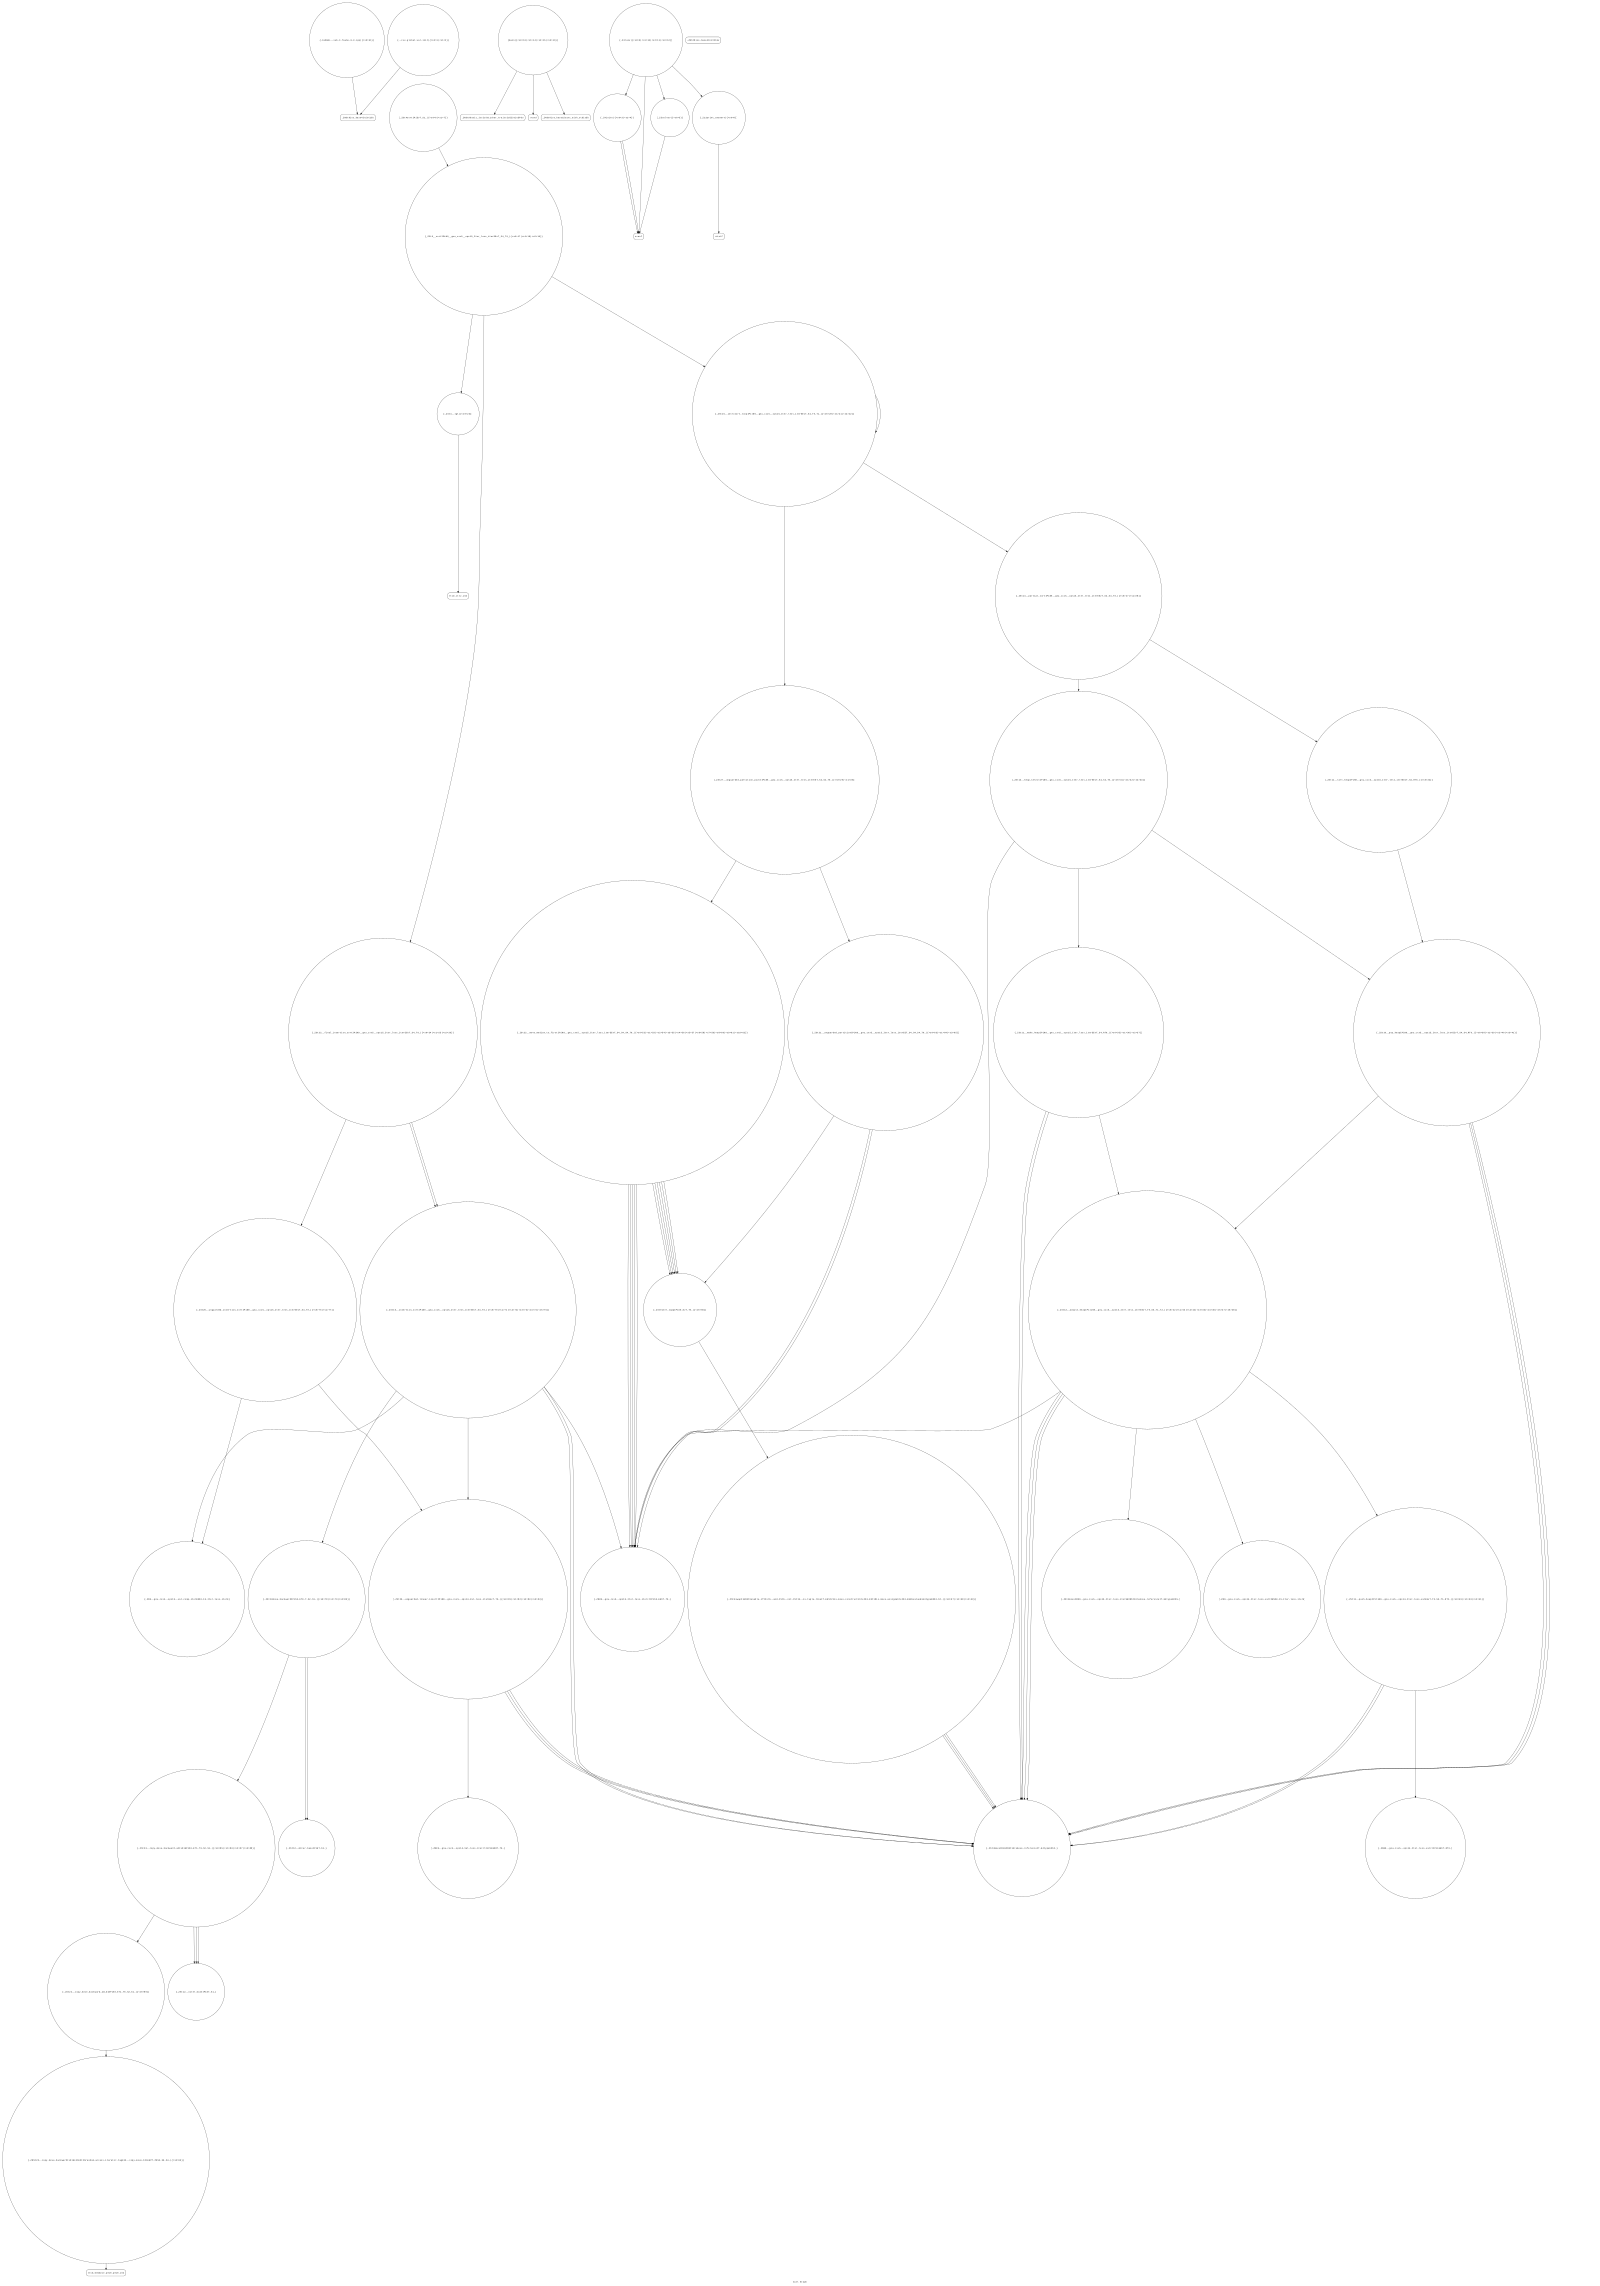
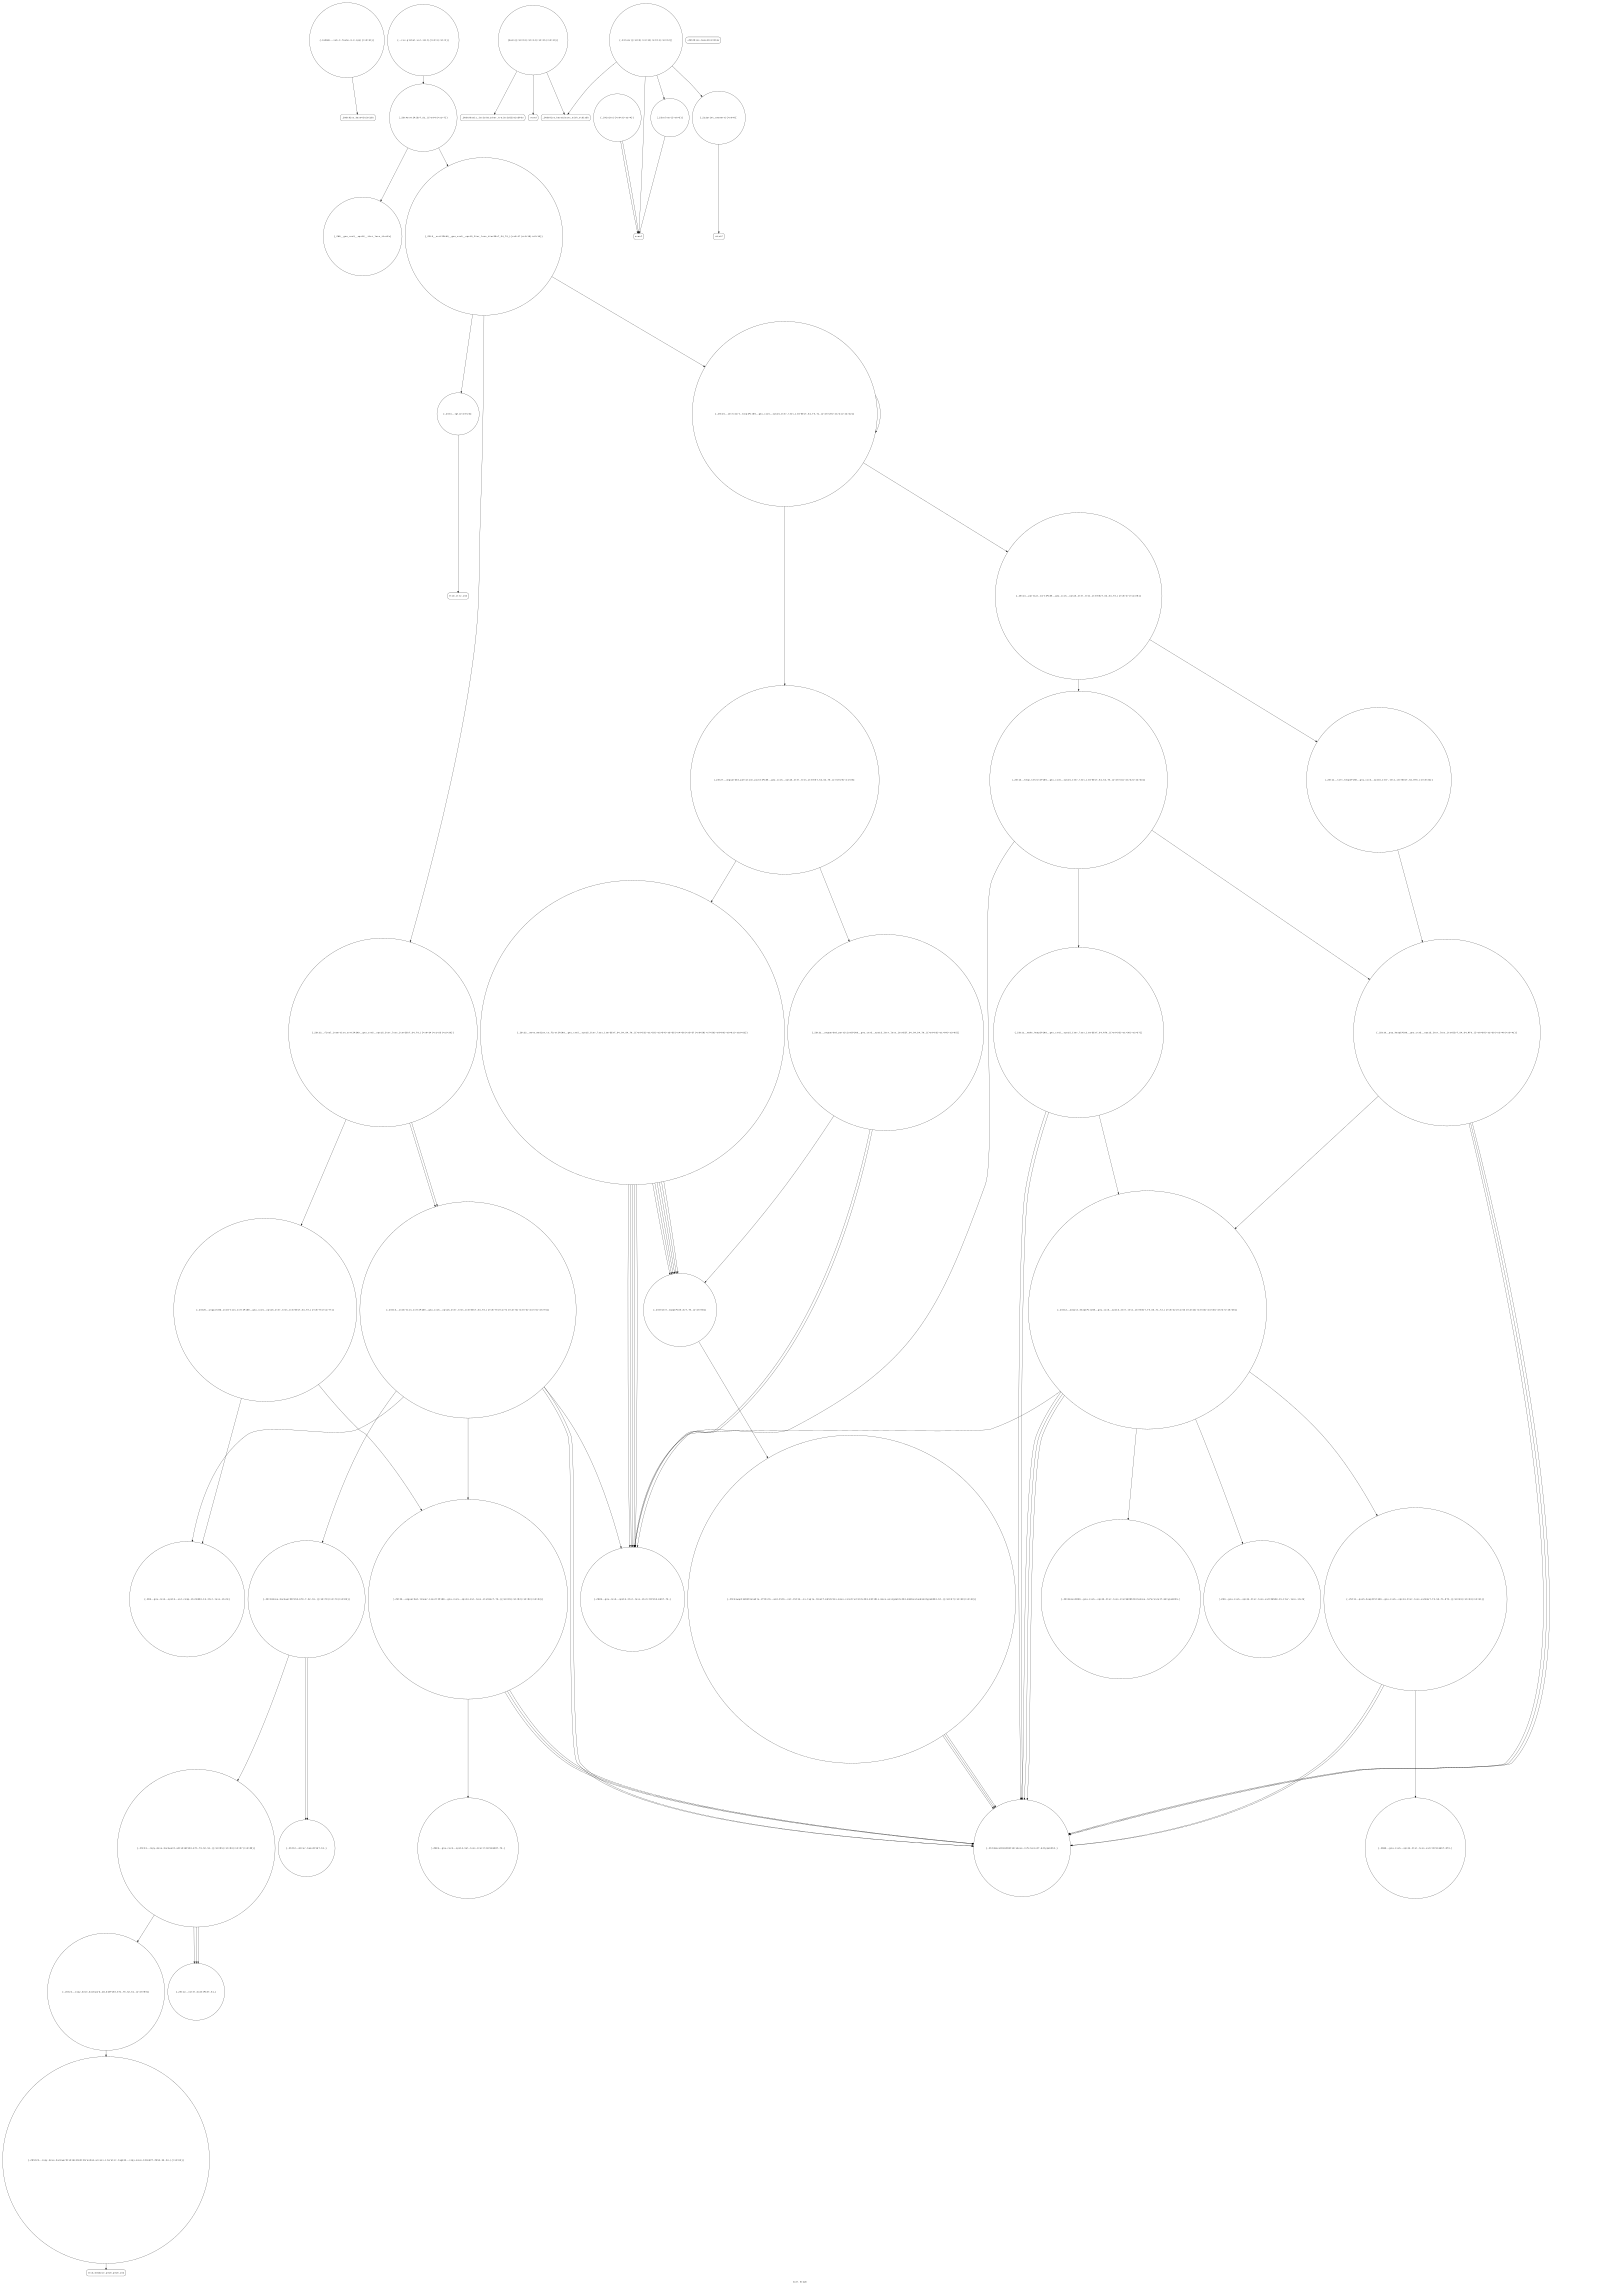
(630, 84) -> (590, 85)
(381, 90) -> (423, 79)
none -> (363, 236)
